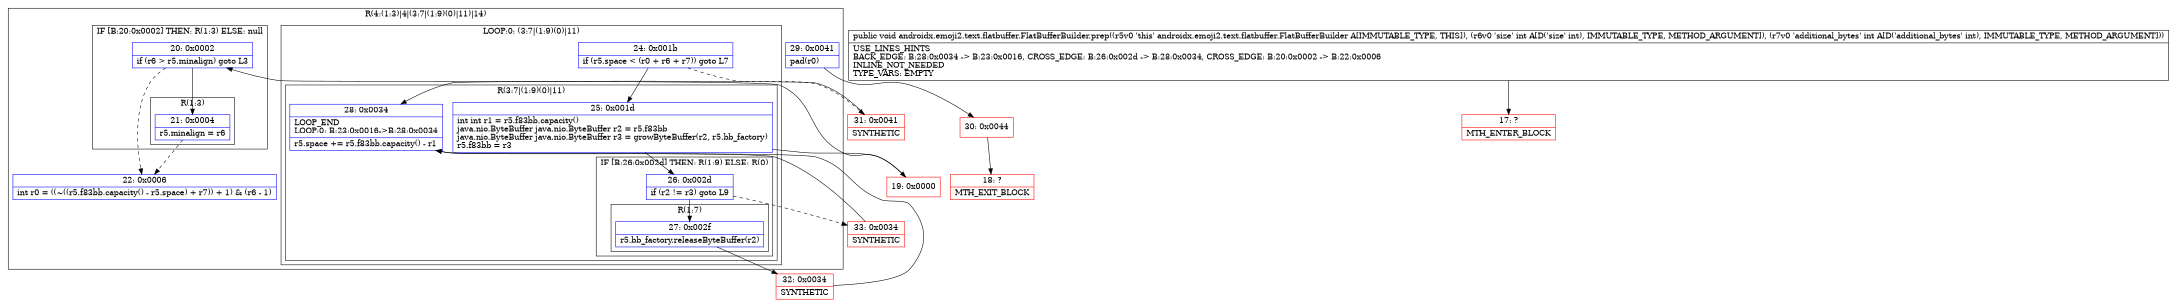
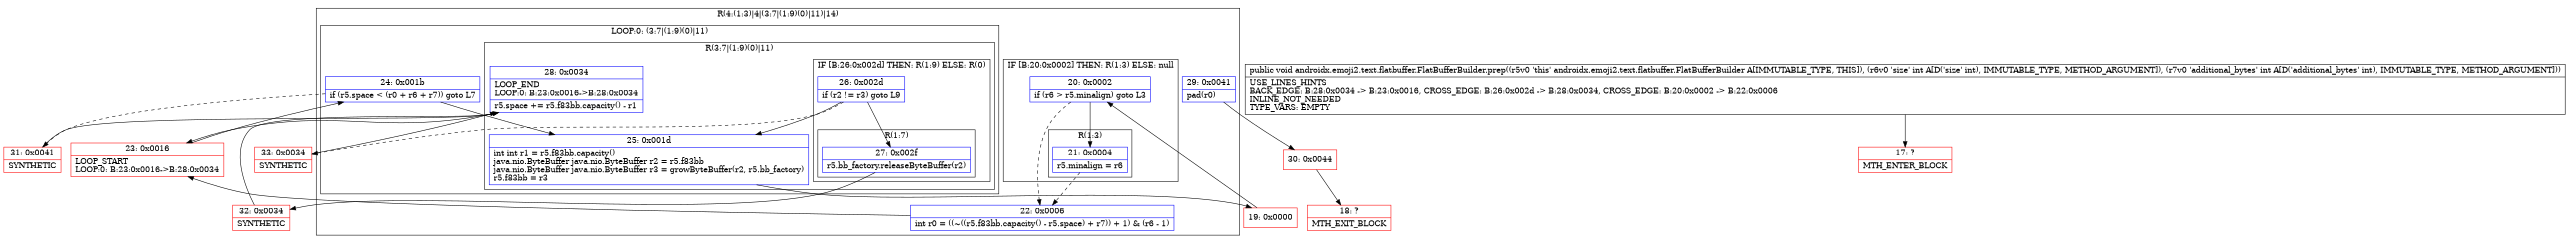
none -> (147, 160)
(657, 162) -> (796, 122)
